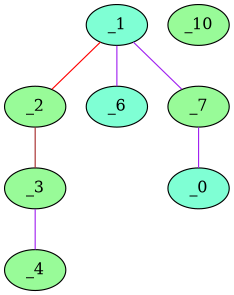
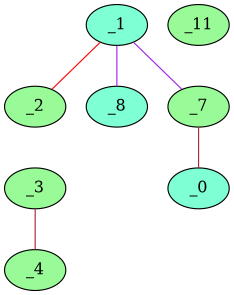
(199, 25) -> (199, 25)
(117, 107) -> (117, 107)
(35, 148) -> none
(199, 148) -> (199, 148)
(35, 229) -> (35, 229)
